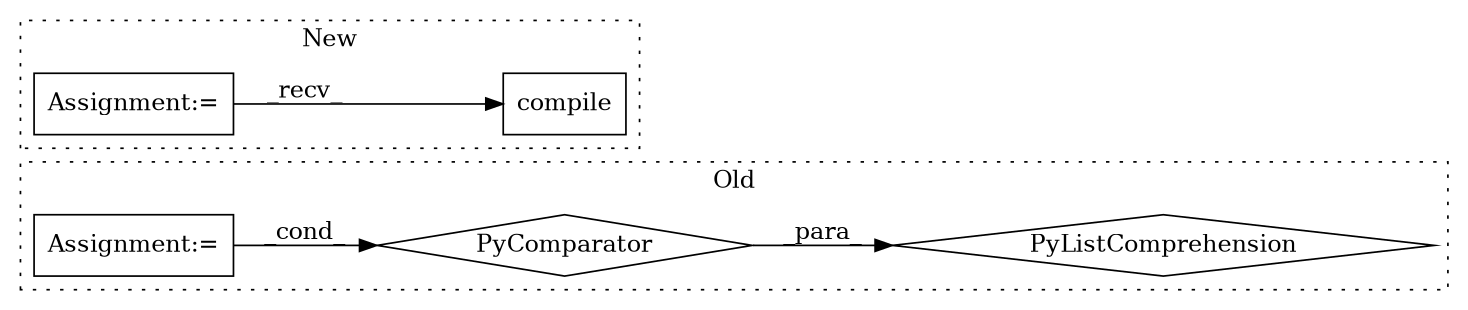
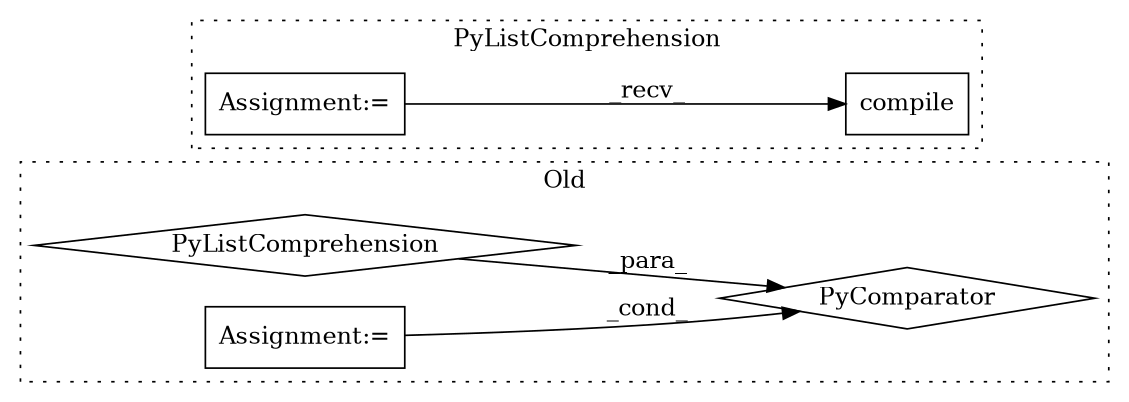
(330, 40) -> (587, 40)
(814, 245) -> (613, 272)
